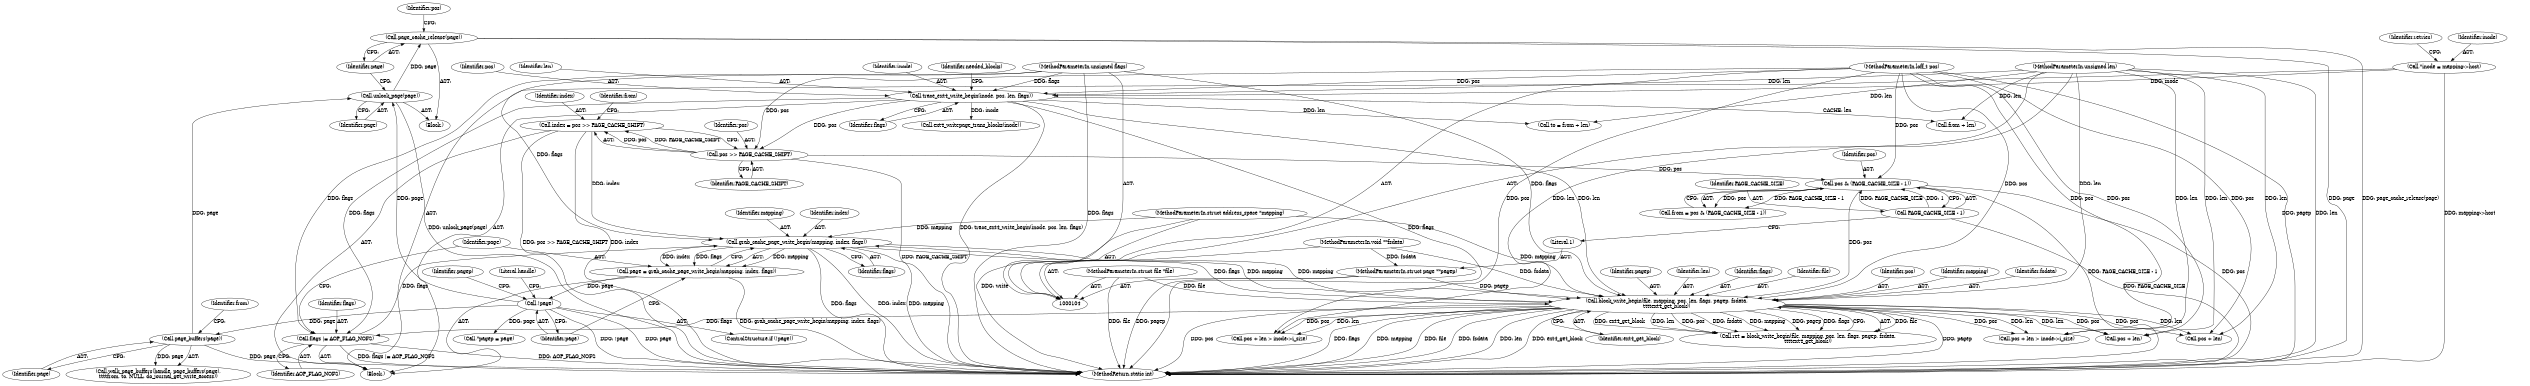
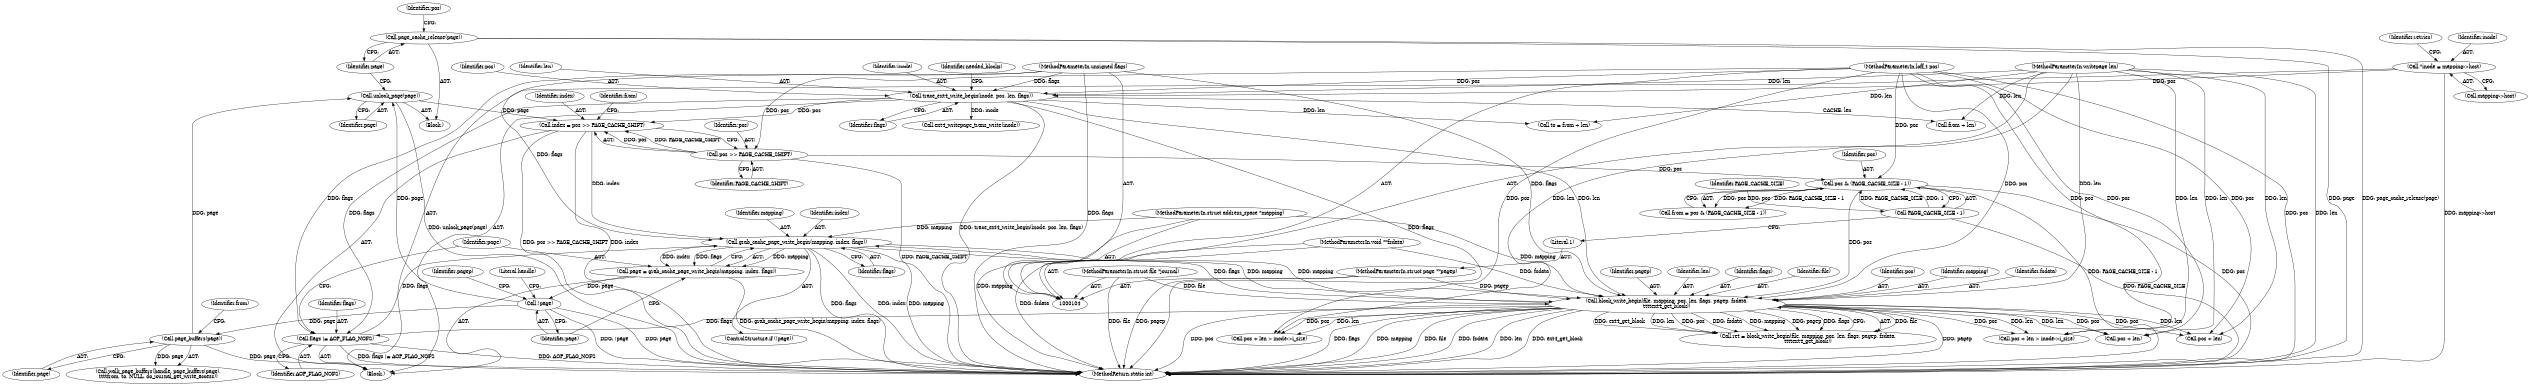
(2075, 67) -> (2075, 67)
(406, 69) -> (486, 110)
(2164, 82) -> (2164, 82)
none -> (2491, 96)
(833, 114) -> (774, 115)
(971, 126) -> (971, 126)
(1759, 199) -> (1759, 199)
(2297, 213) -> (2297, 213)
(1383, 256) -> (1033, 272)
(1130, 272) -> (1130, 272)
(995, 287) -> (995, 287)
(644, 319) -> (777, 297)
(489, 339) -> none
(1630, 339) -> none
